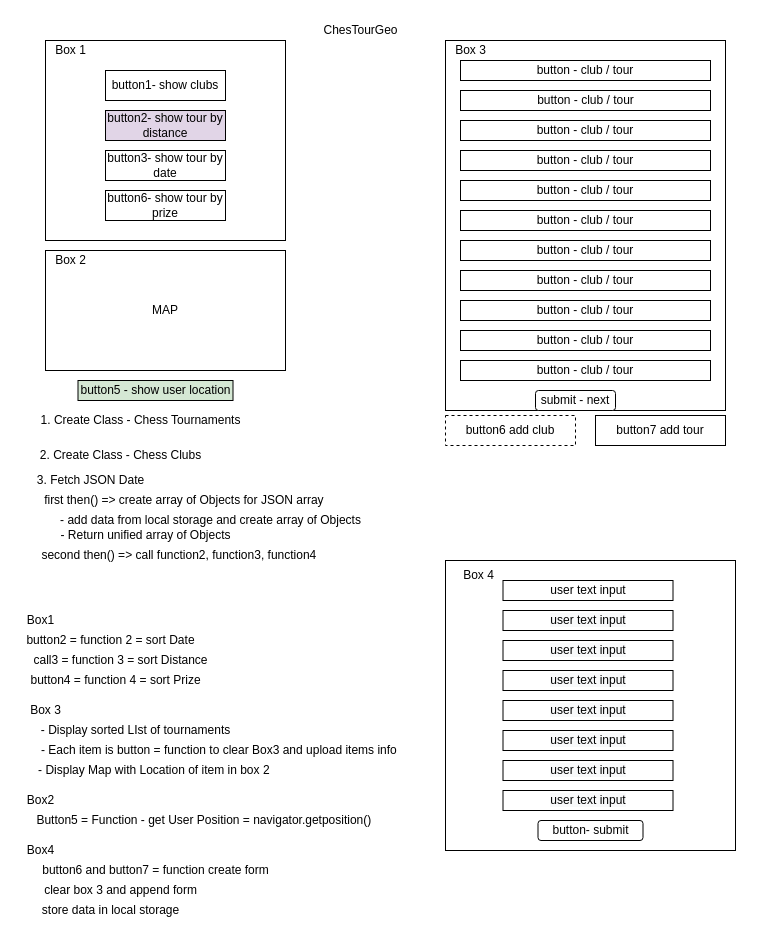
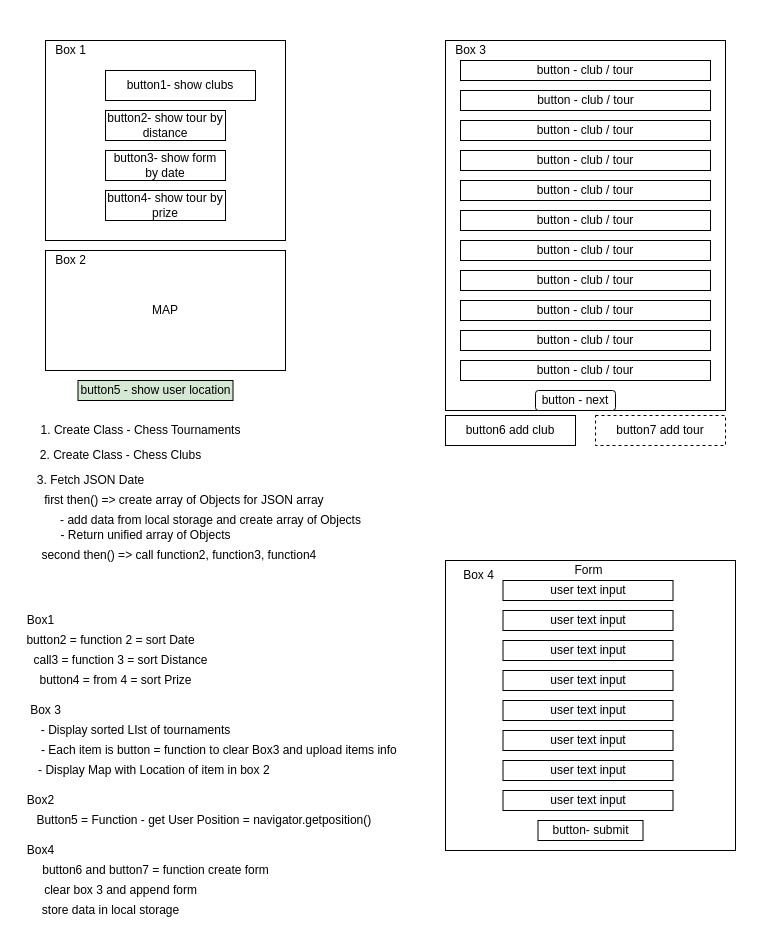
(361, 31) -> none
(166, 86) -> (181, 86)
(166, 126) -> (166, 126)
(166, 166) -> (166, 166)
(166, 206) -> (166, 206)
(576, 401) -> (576, 401)
(141, 421) -> (141, 431)
(511, 431) -> (511, 431)
(661, 431) -> (661, 431)
none -> (588, 571)
(116, 681) -> (116, 681)
(591, 831) -> (591, 831)
